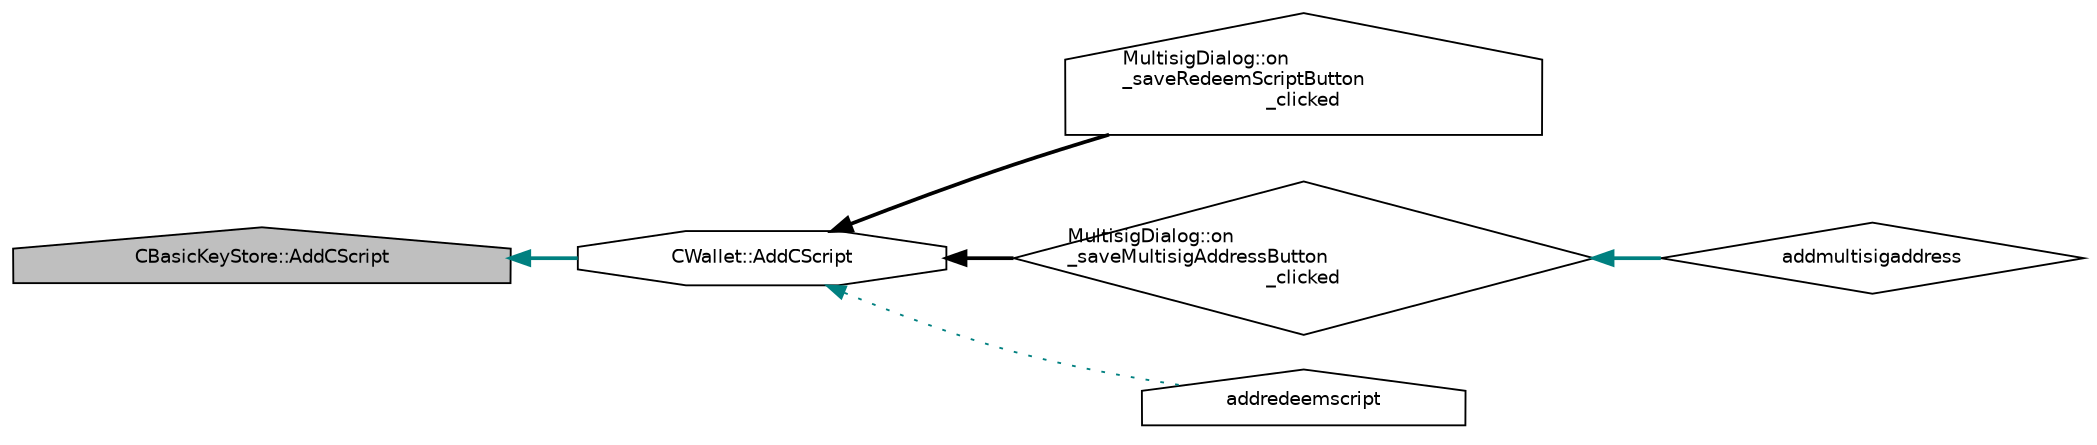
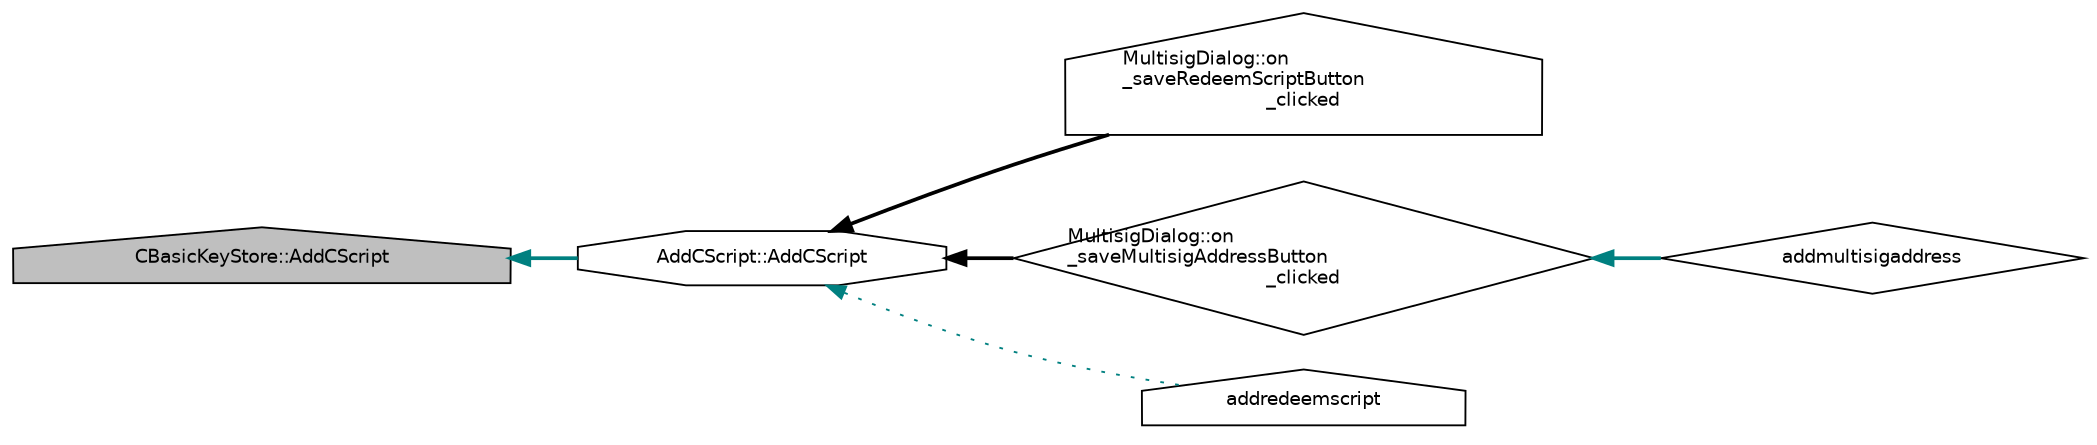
(762, 258) -> (762, 258)
